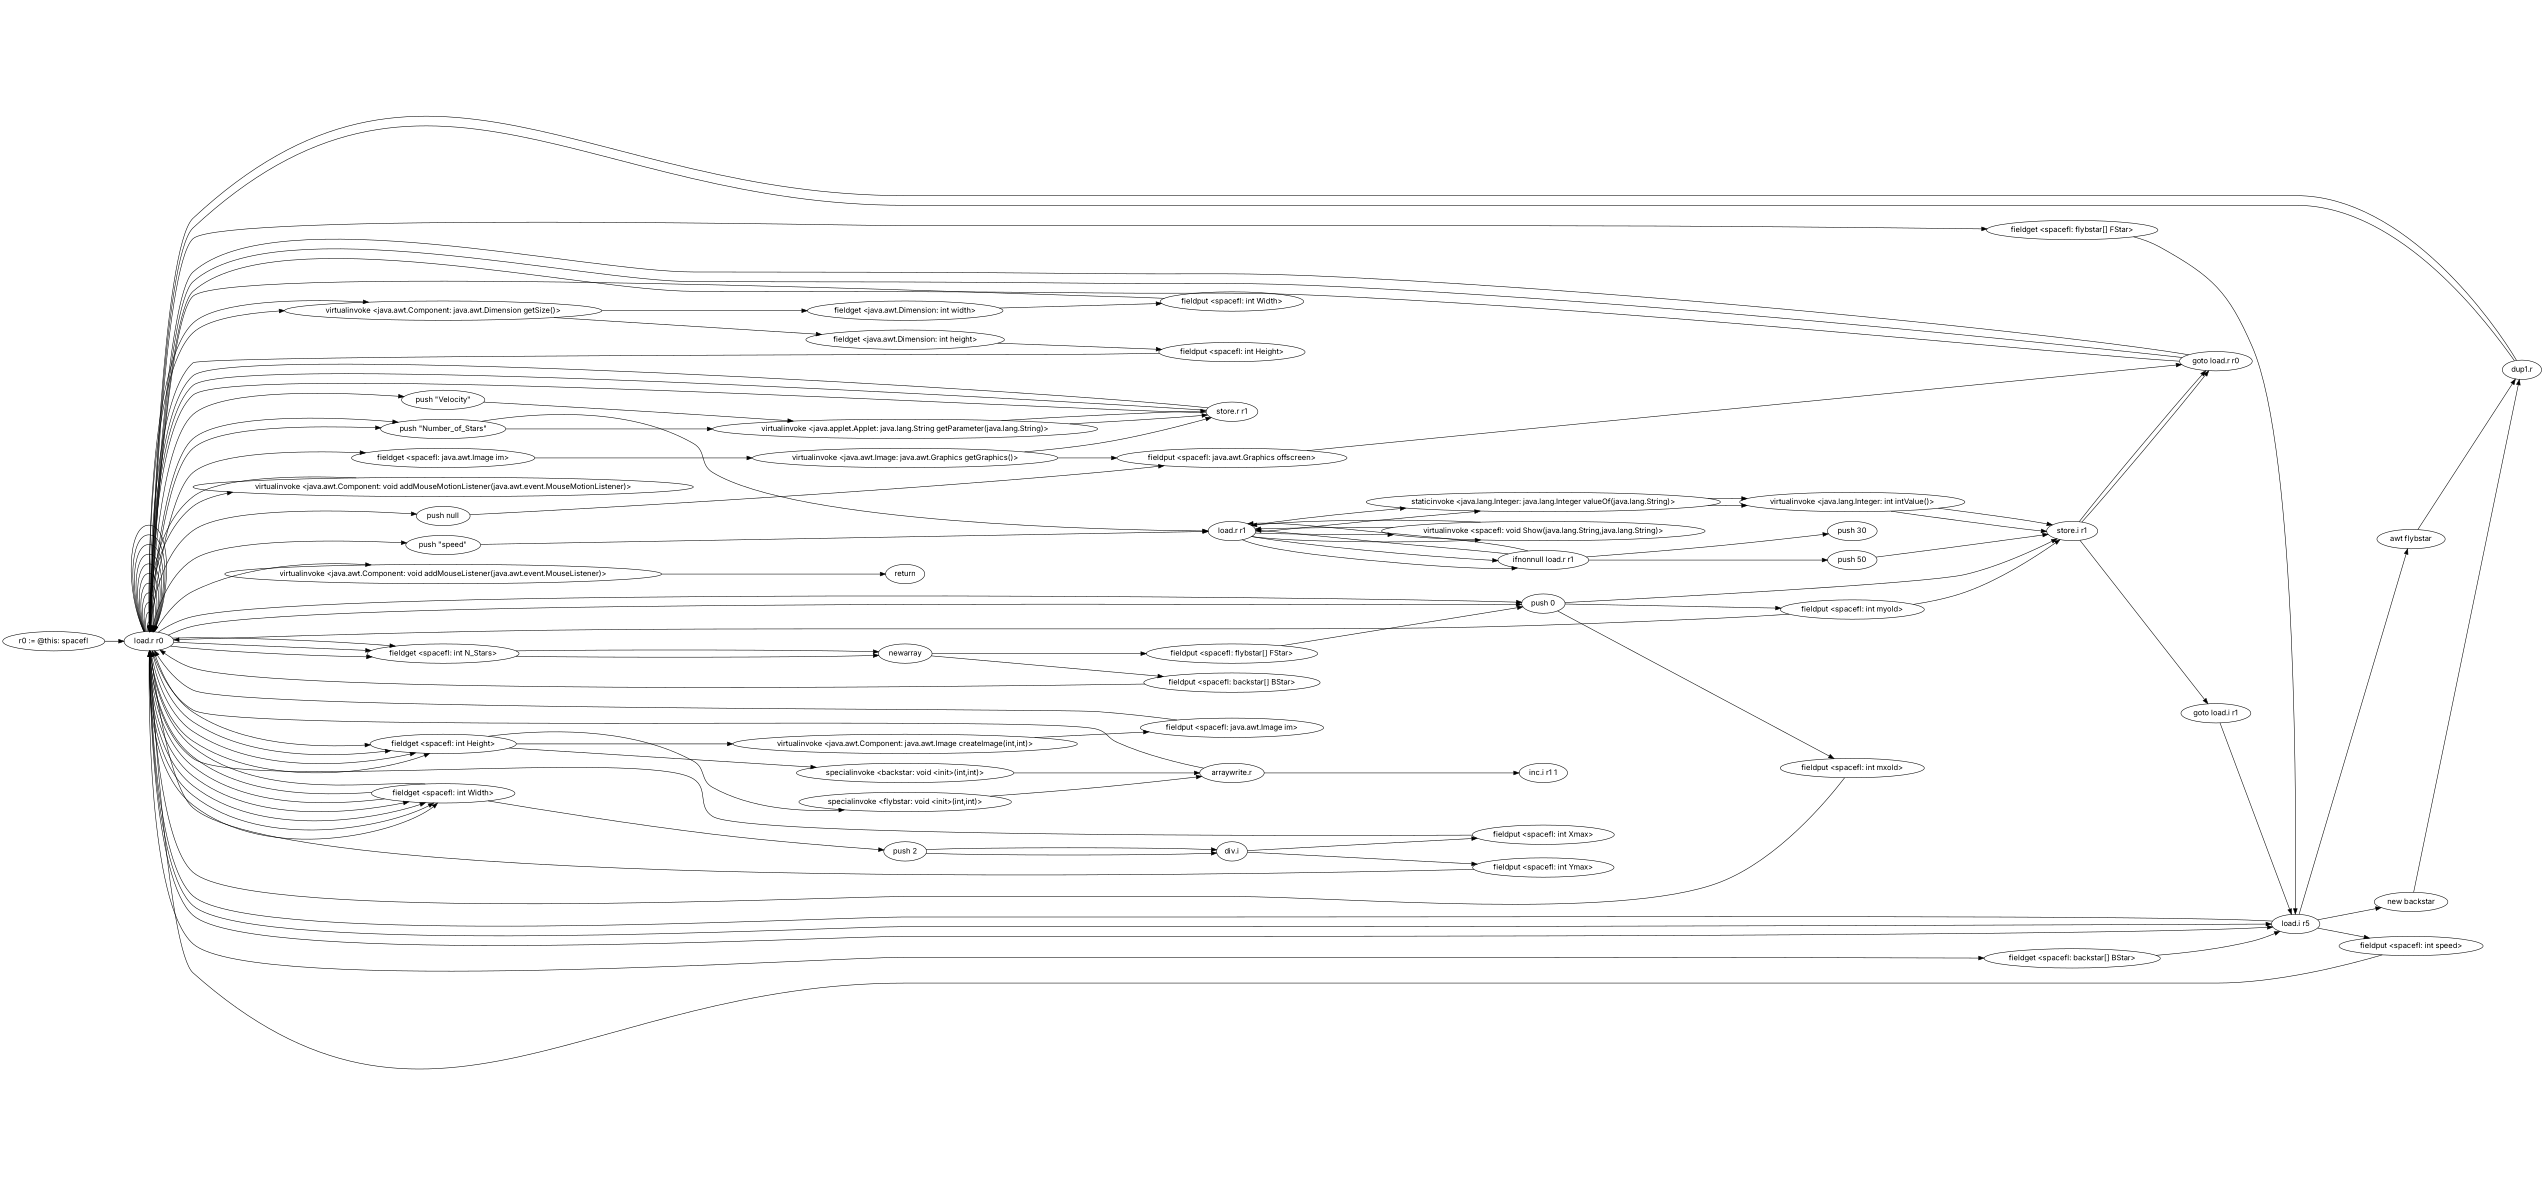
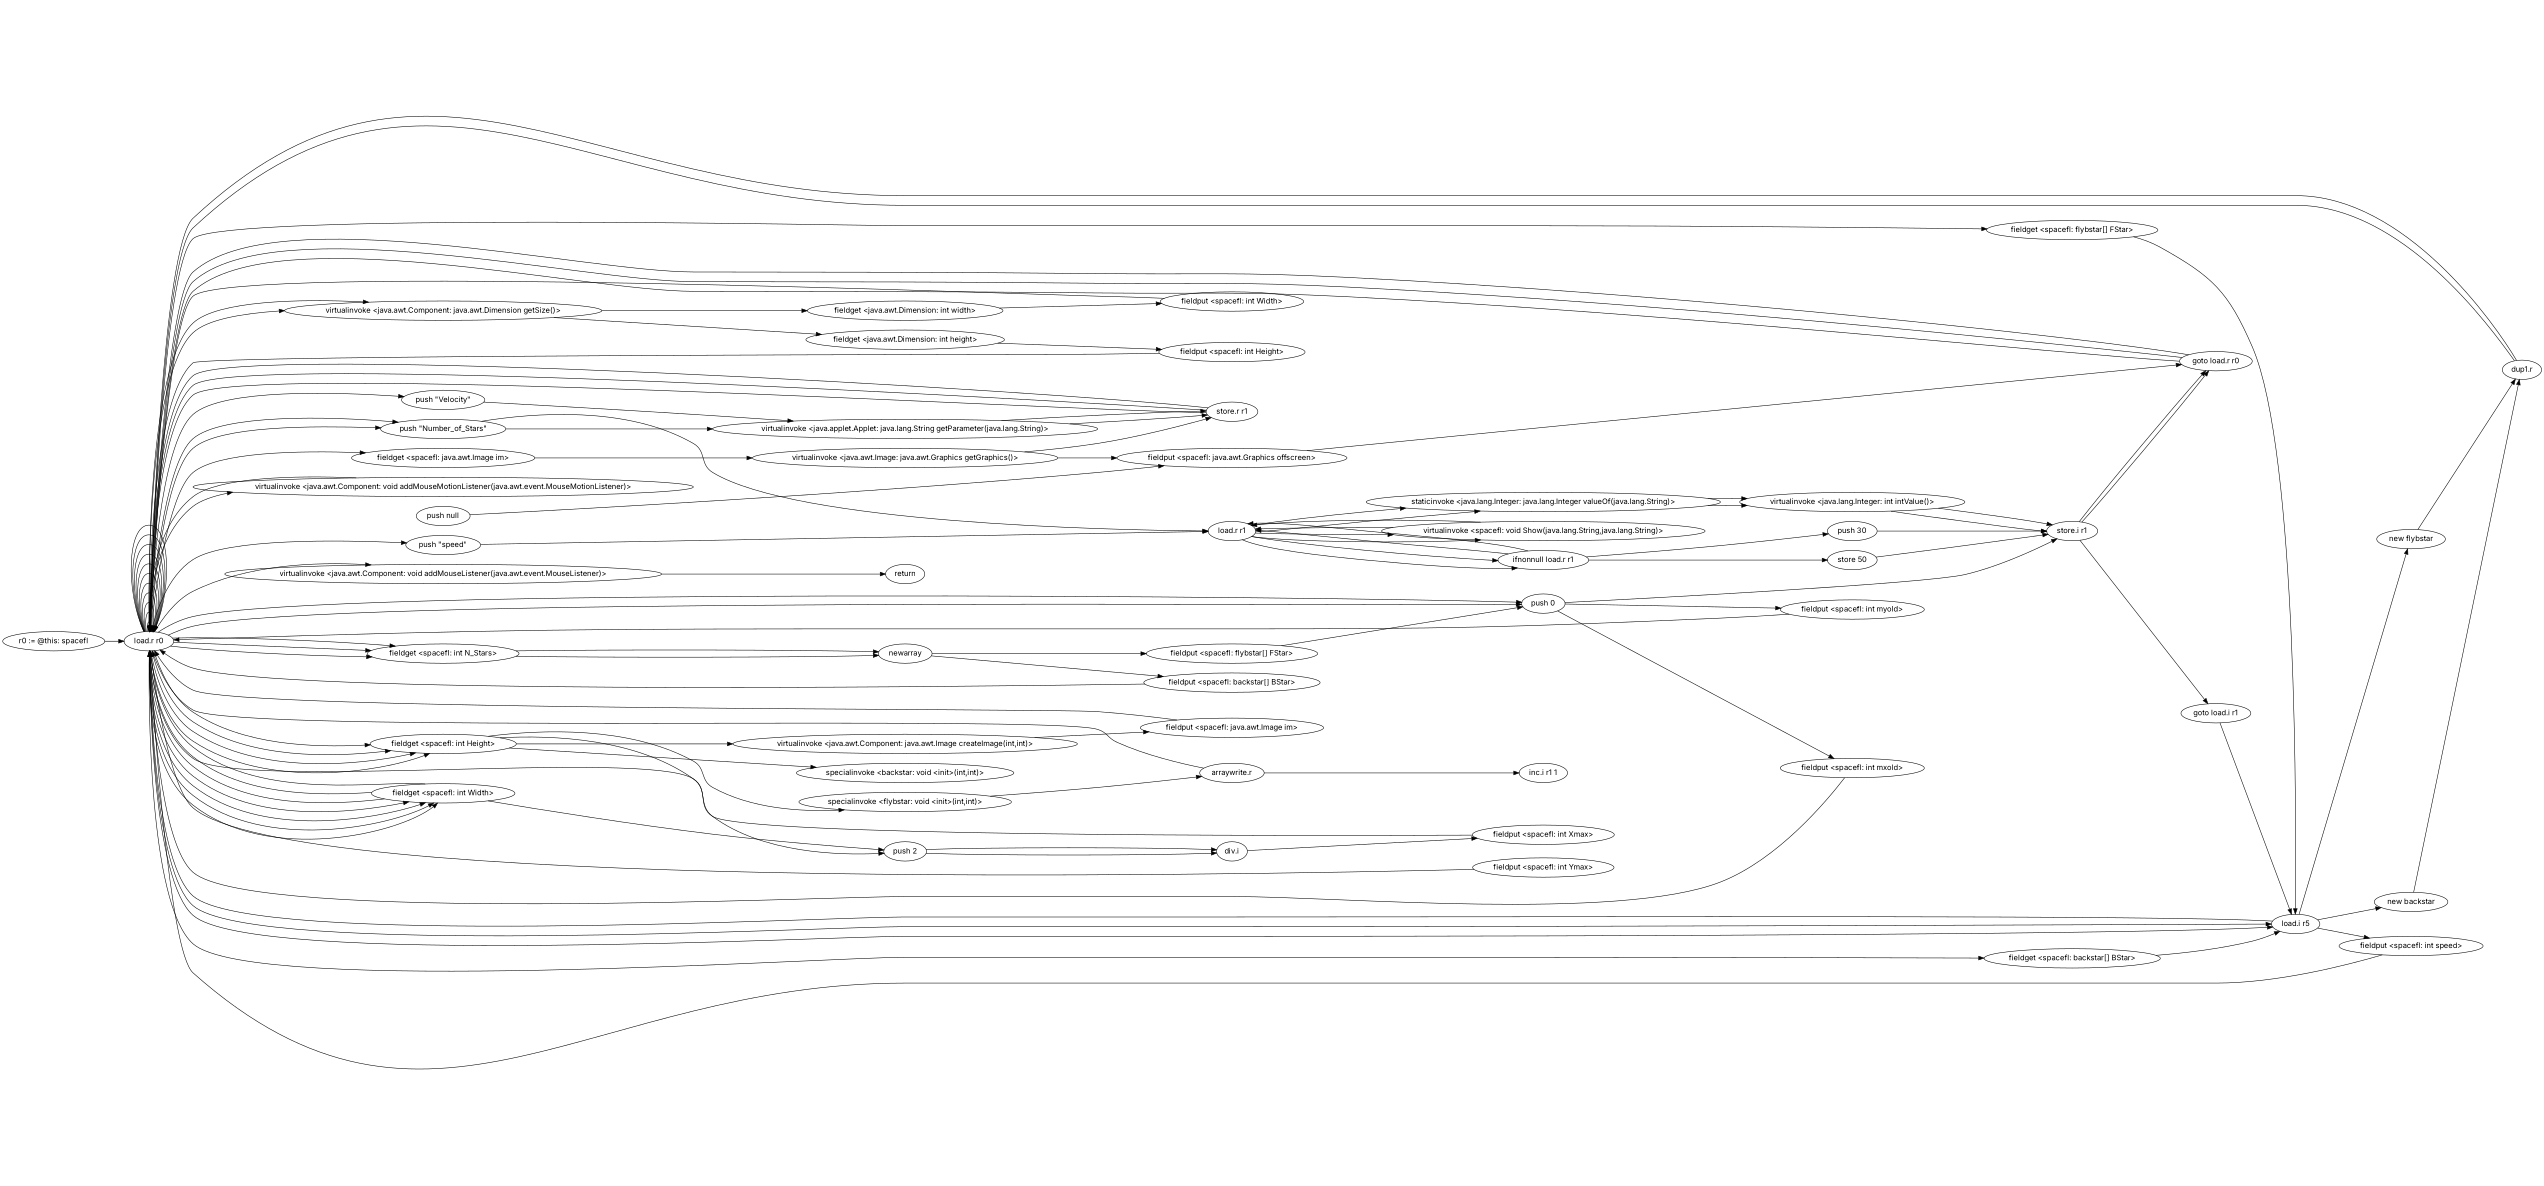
(245, 516) -> none
(2411, 539) -> (2411, 539)
(1852, 560) -> (1852, 560)
(1988, 583) -> (1959, 531)
none -> (682, 772)
(1104, 773) -> none
(1360, 858) -> none
